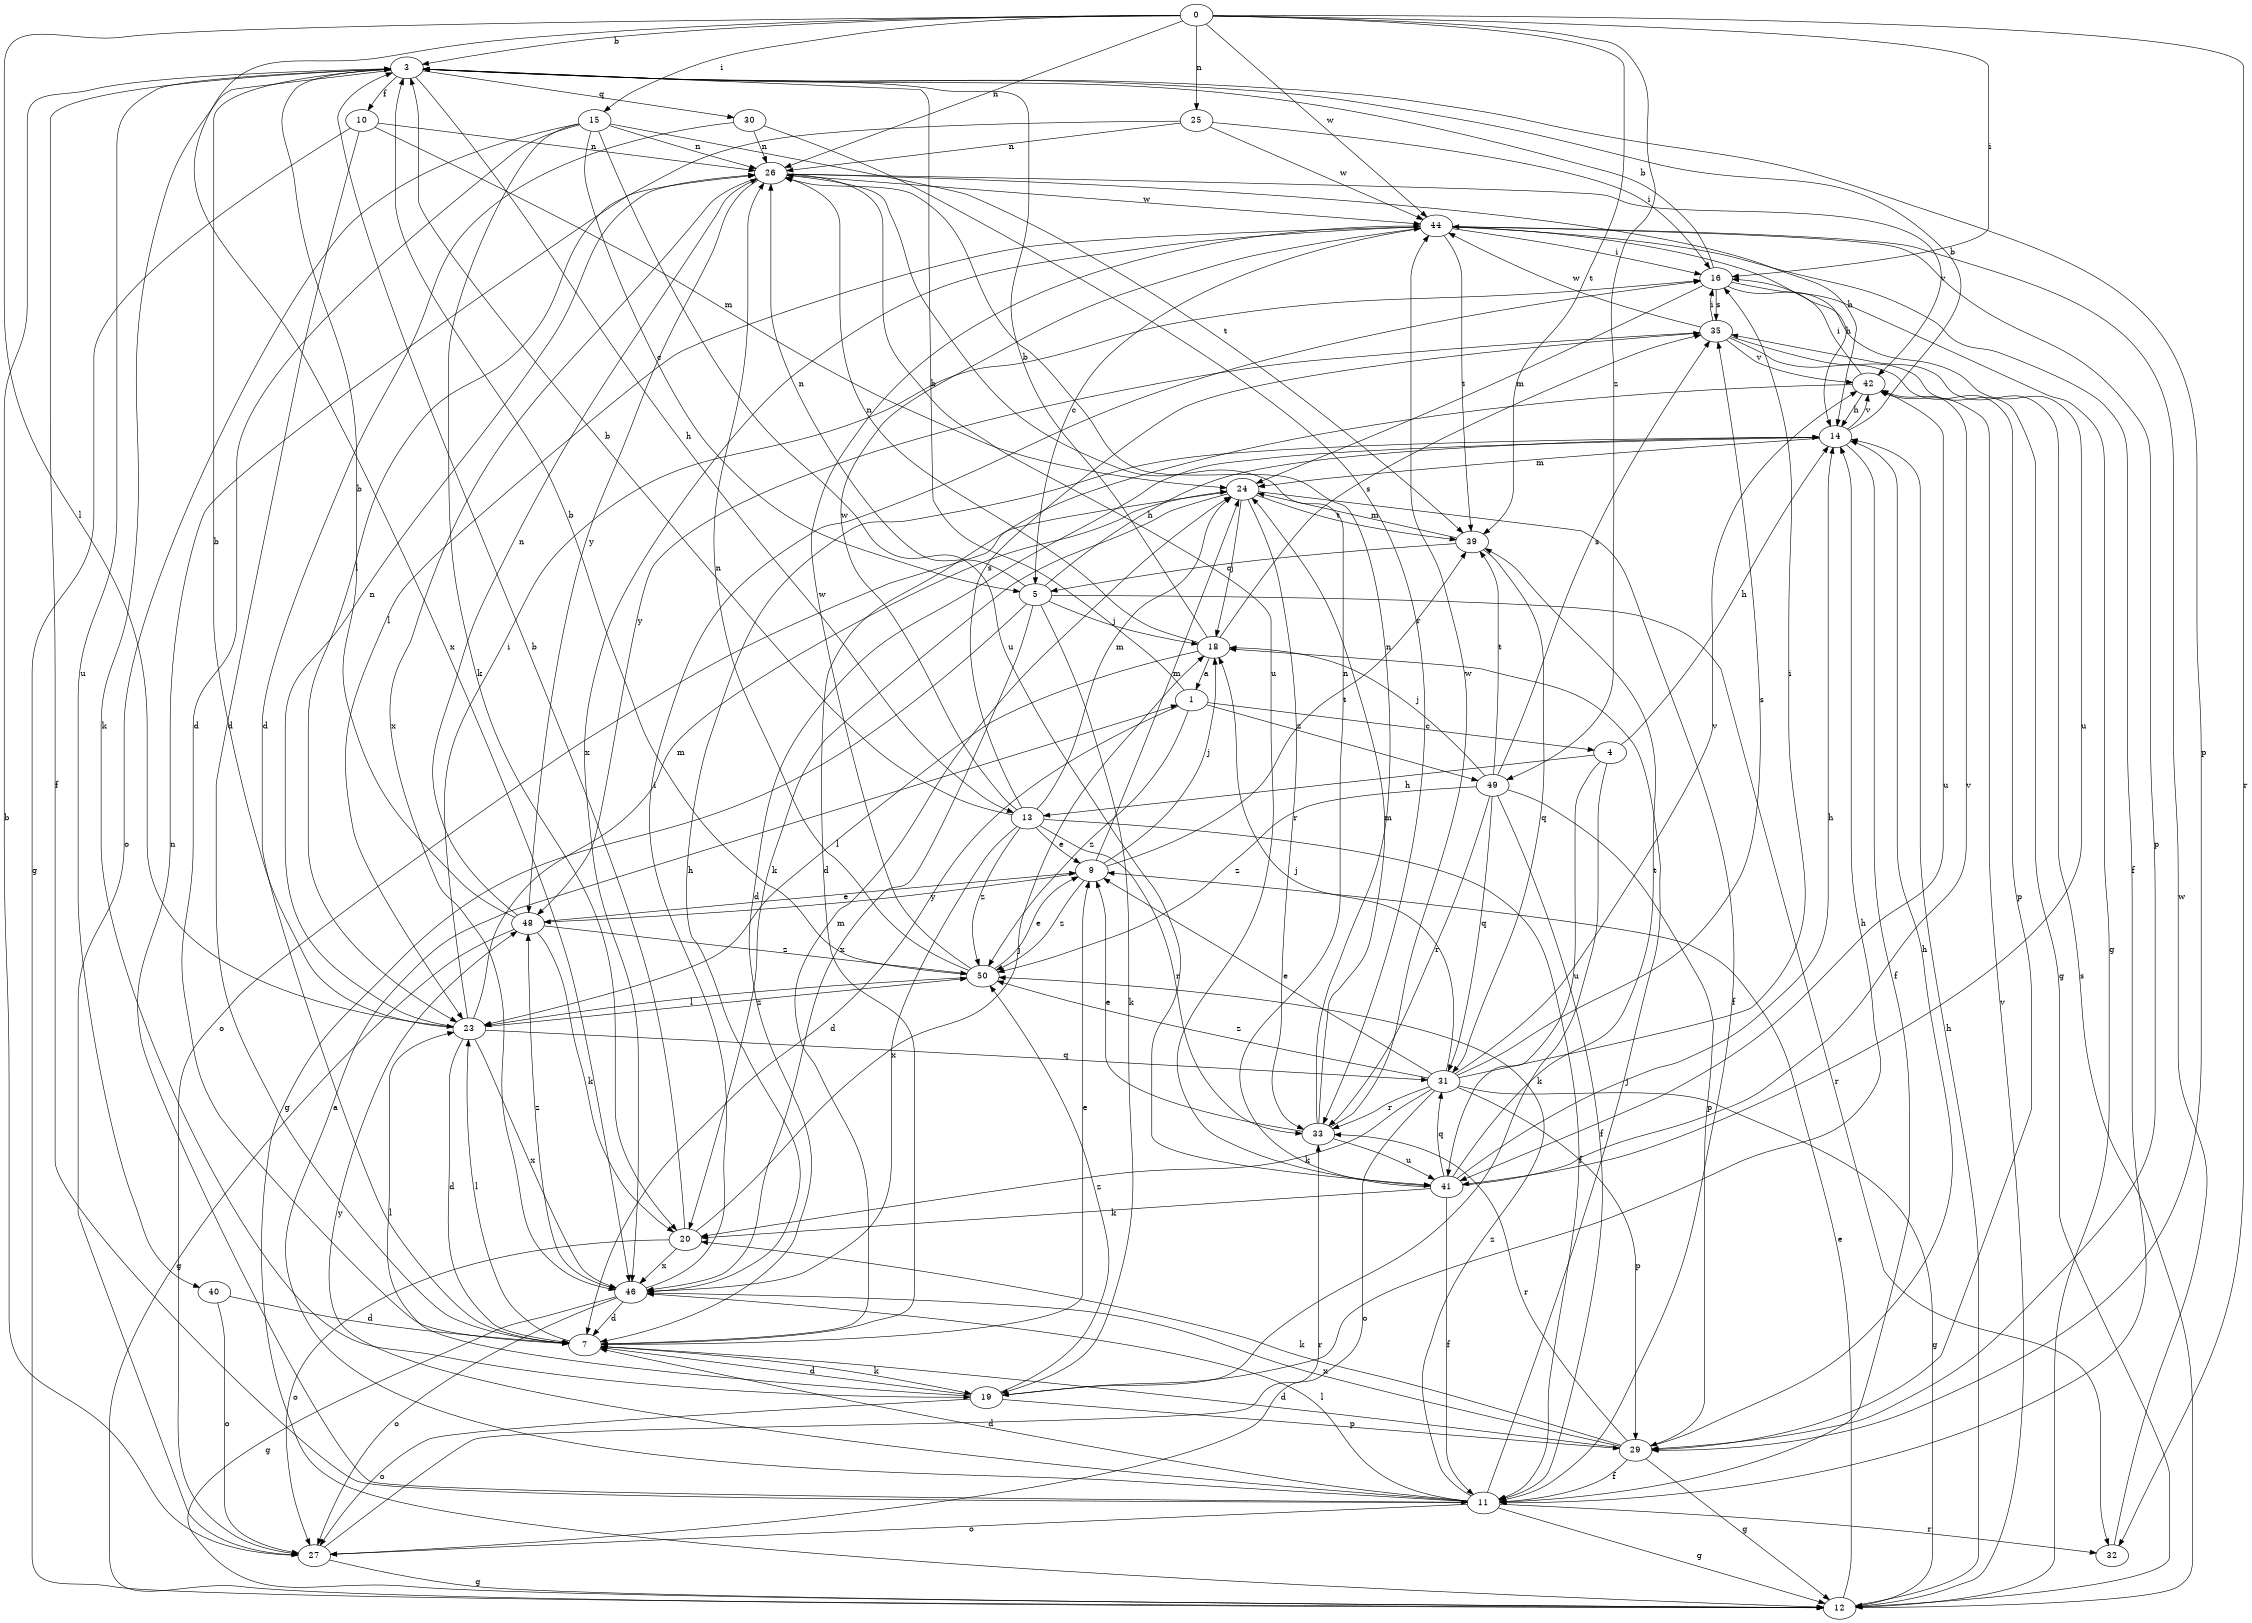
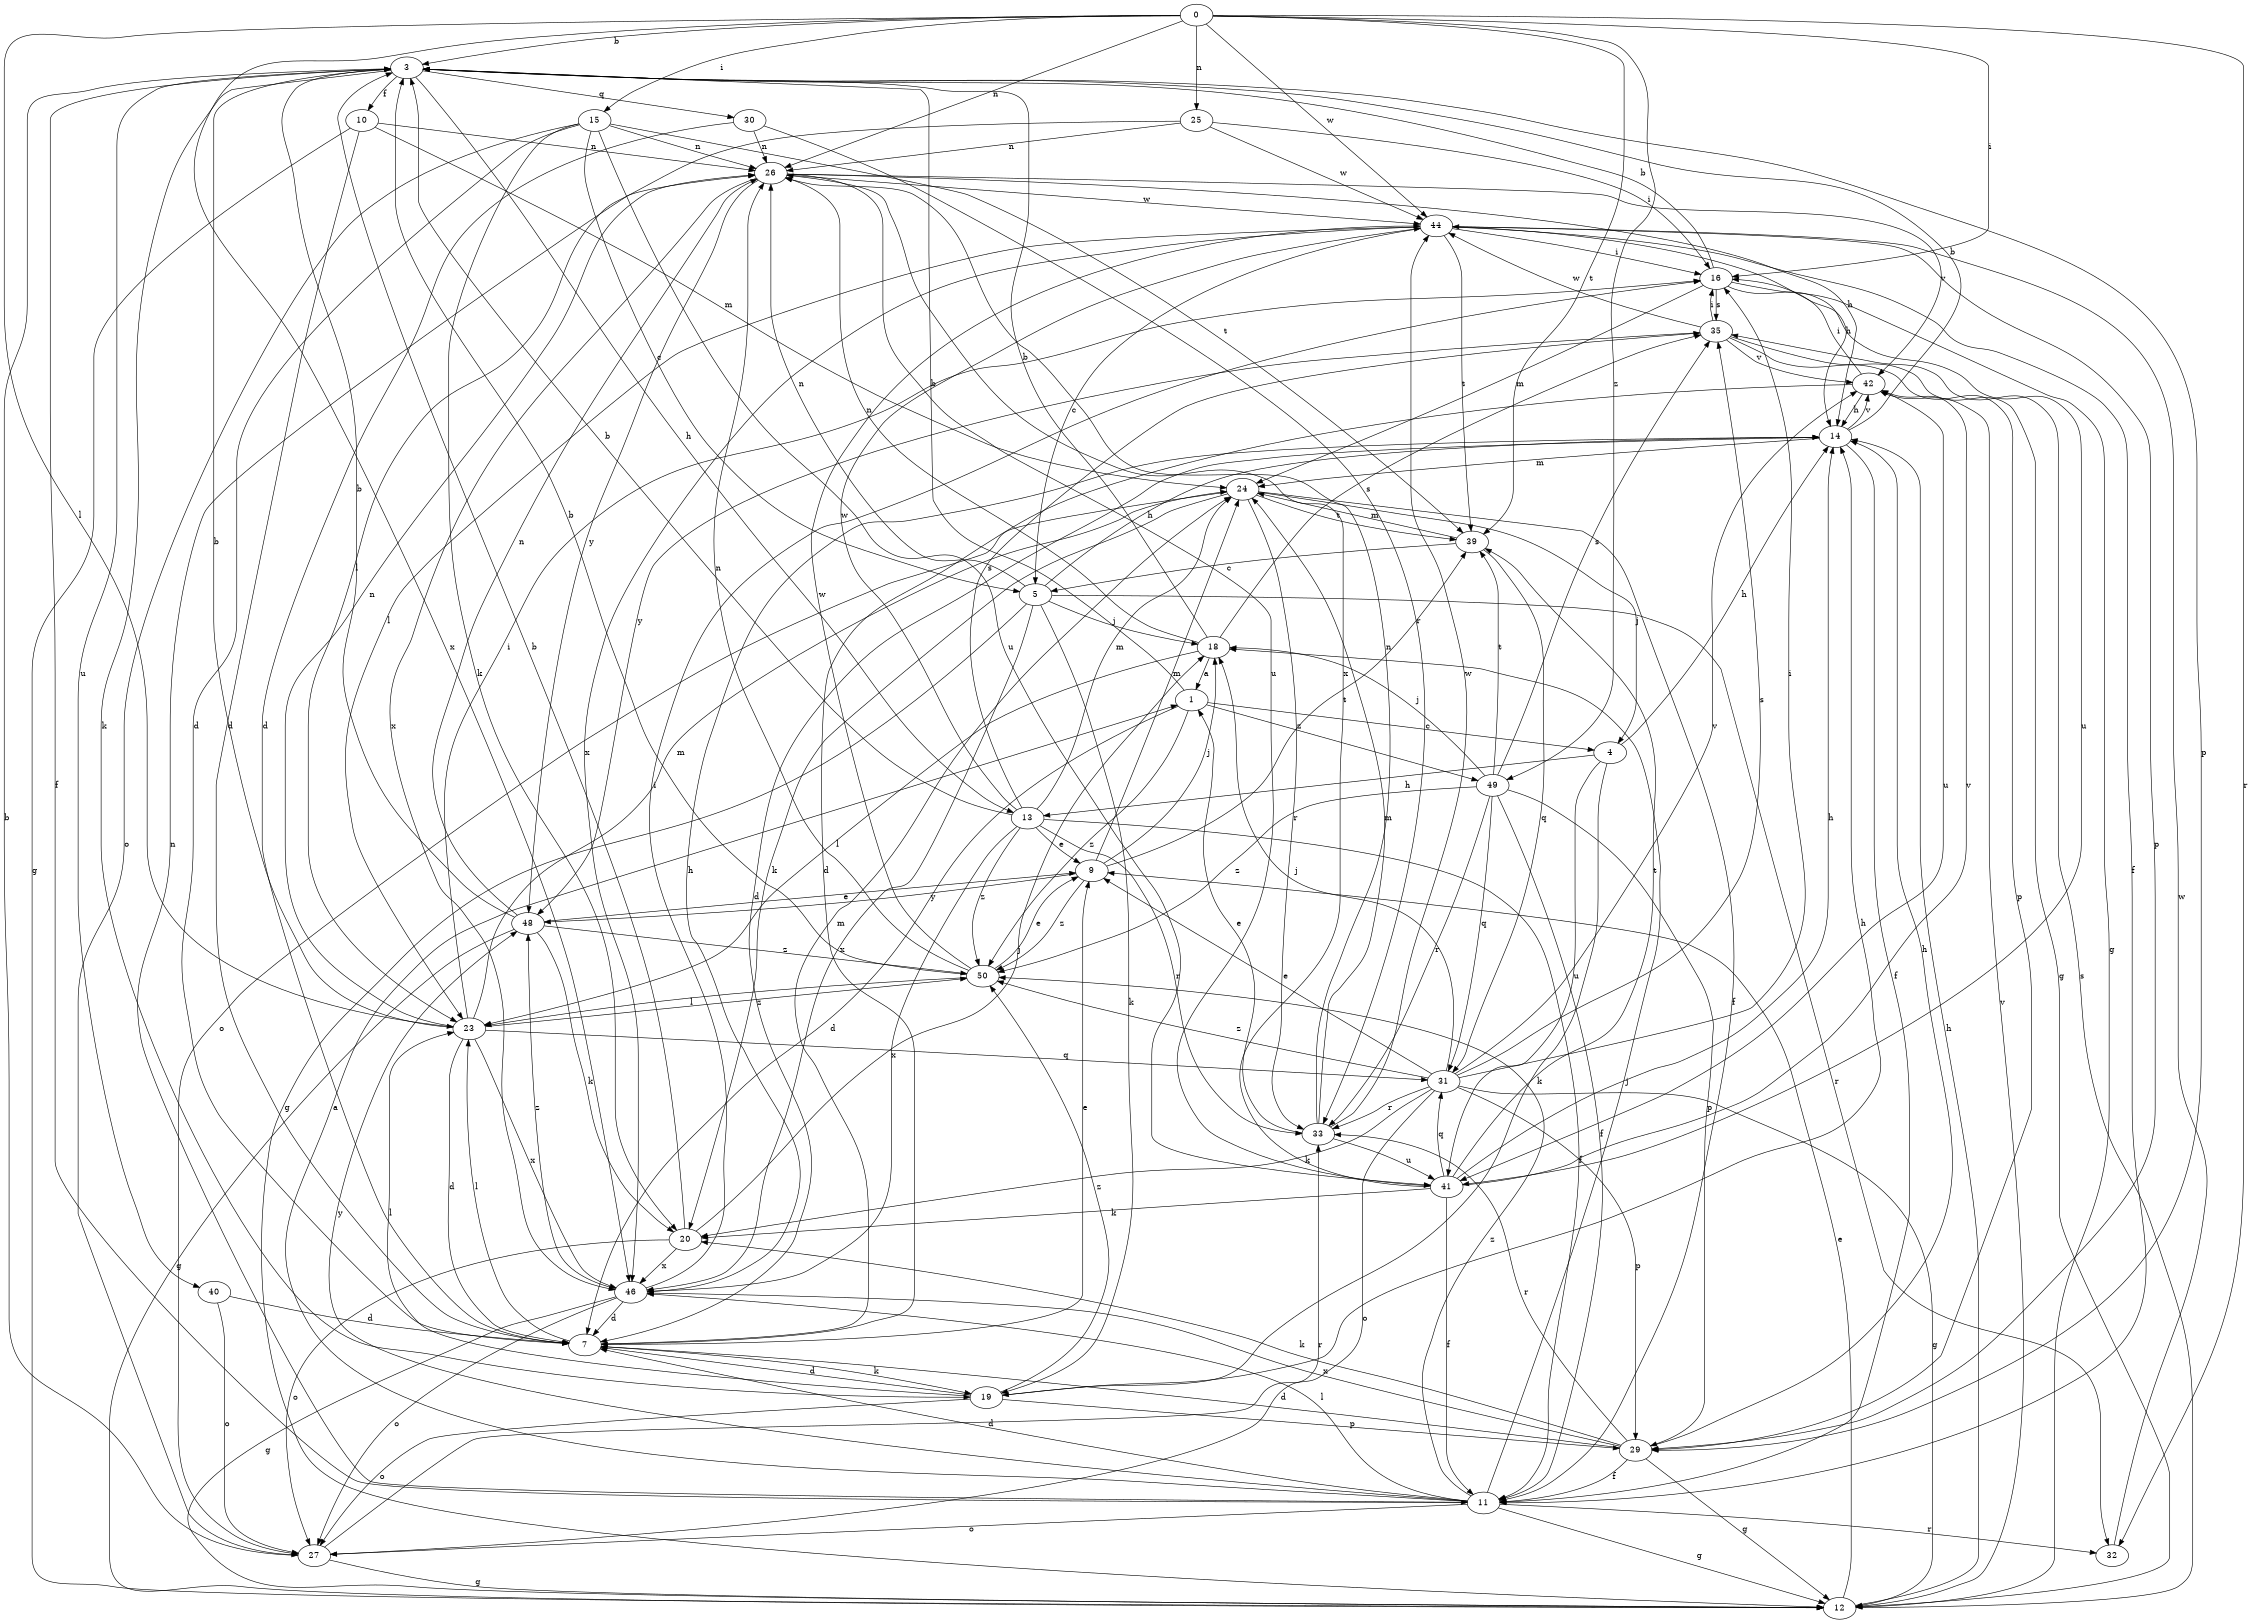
(1231, 569) -> (1521, 539)
(1346, 674) -> (1346, 674)
(1119, 1076) -> (1238, 936)
